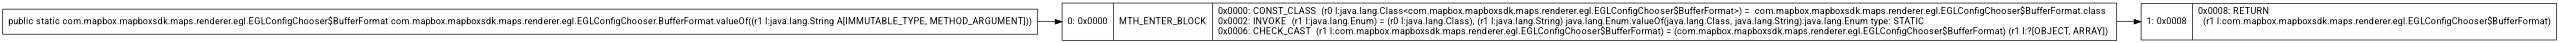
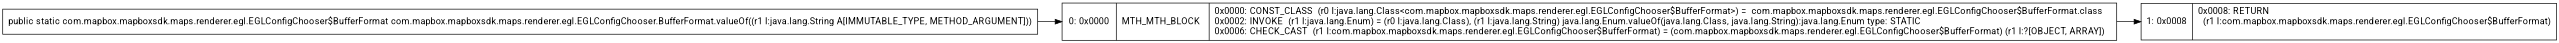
(1163, 21) -> (1161, 21)
